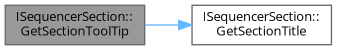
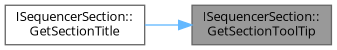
(162, 25) -> (162, 25)
